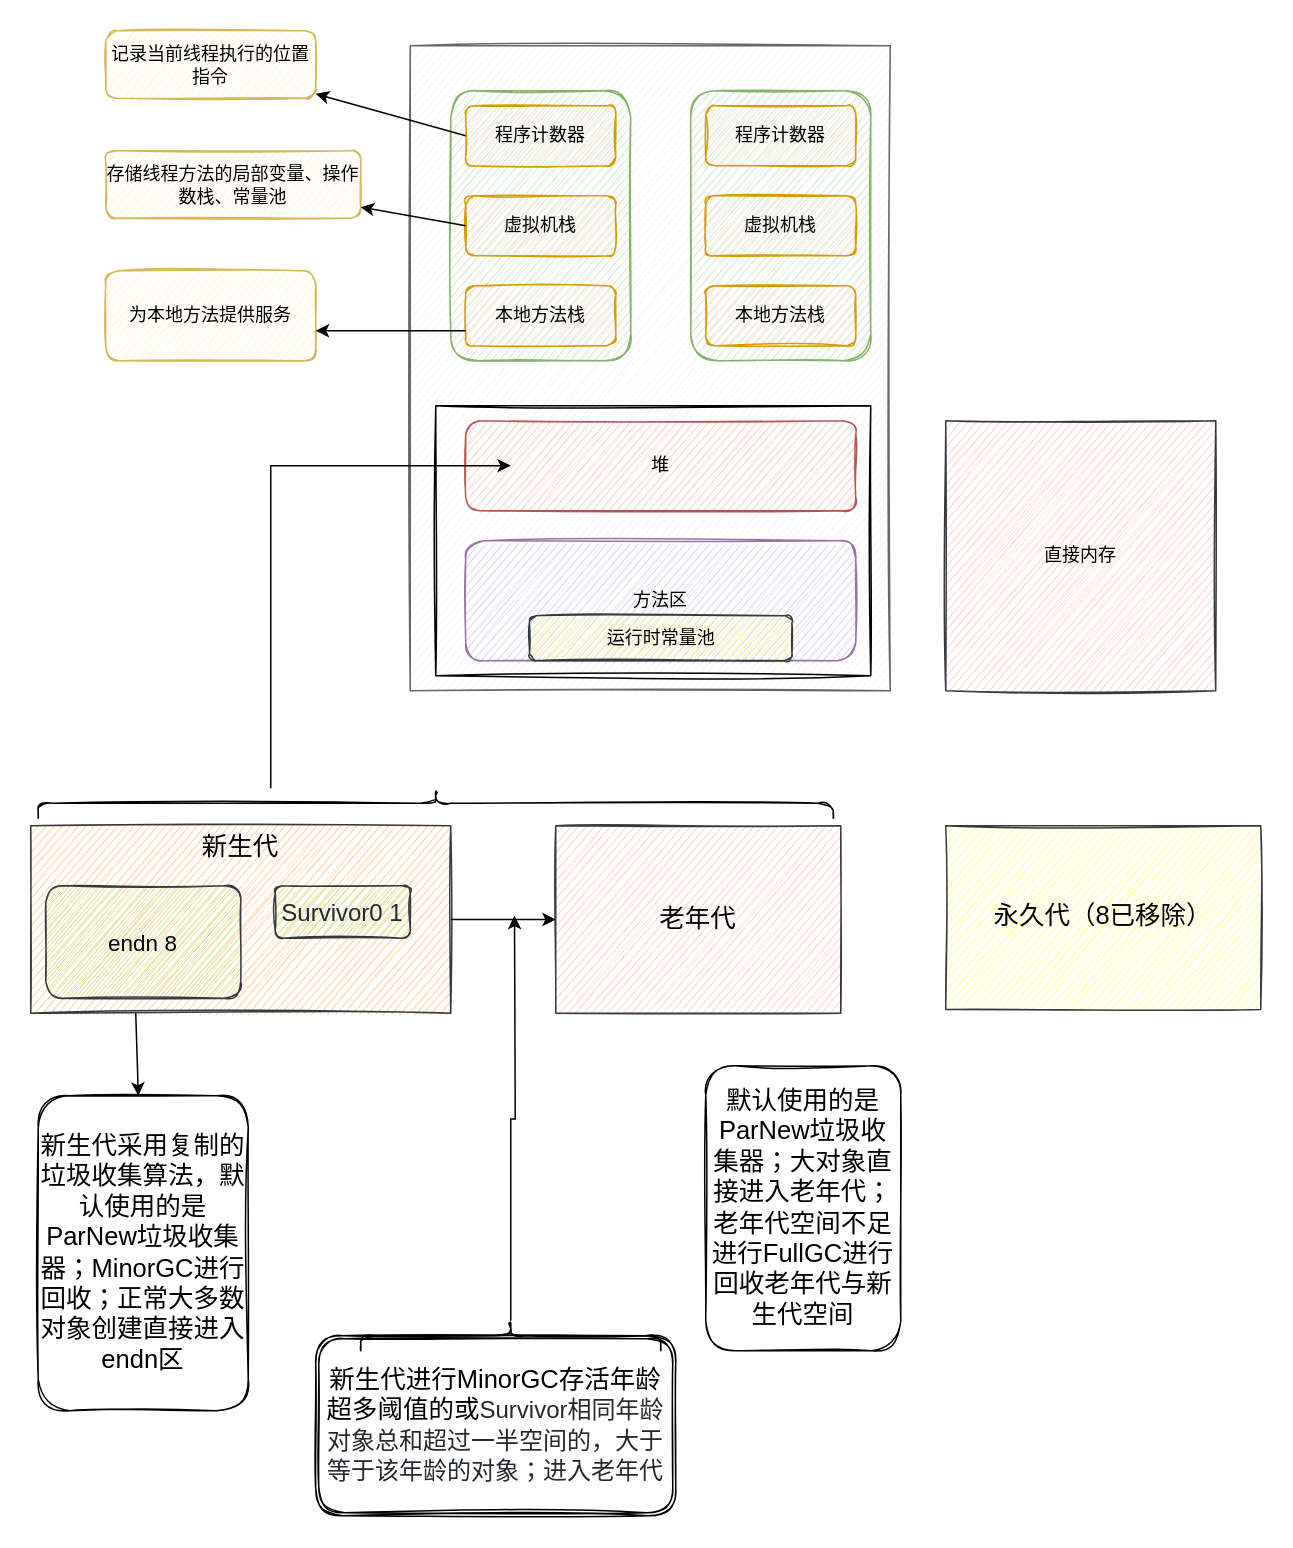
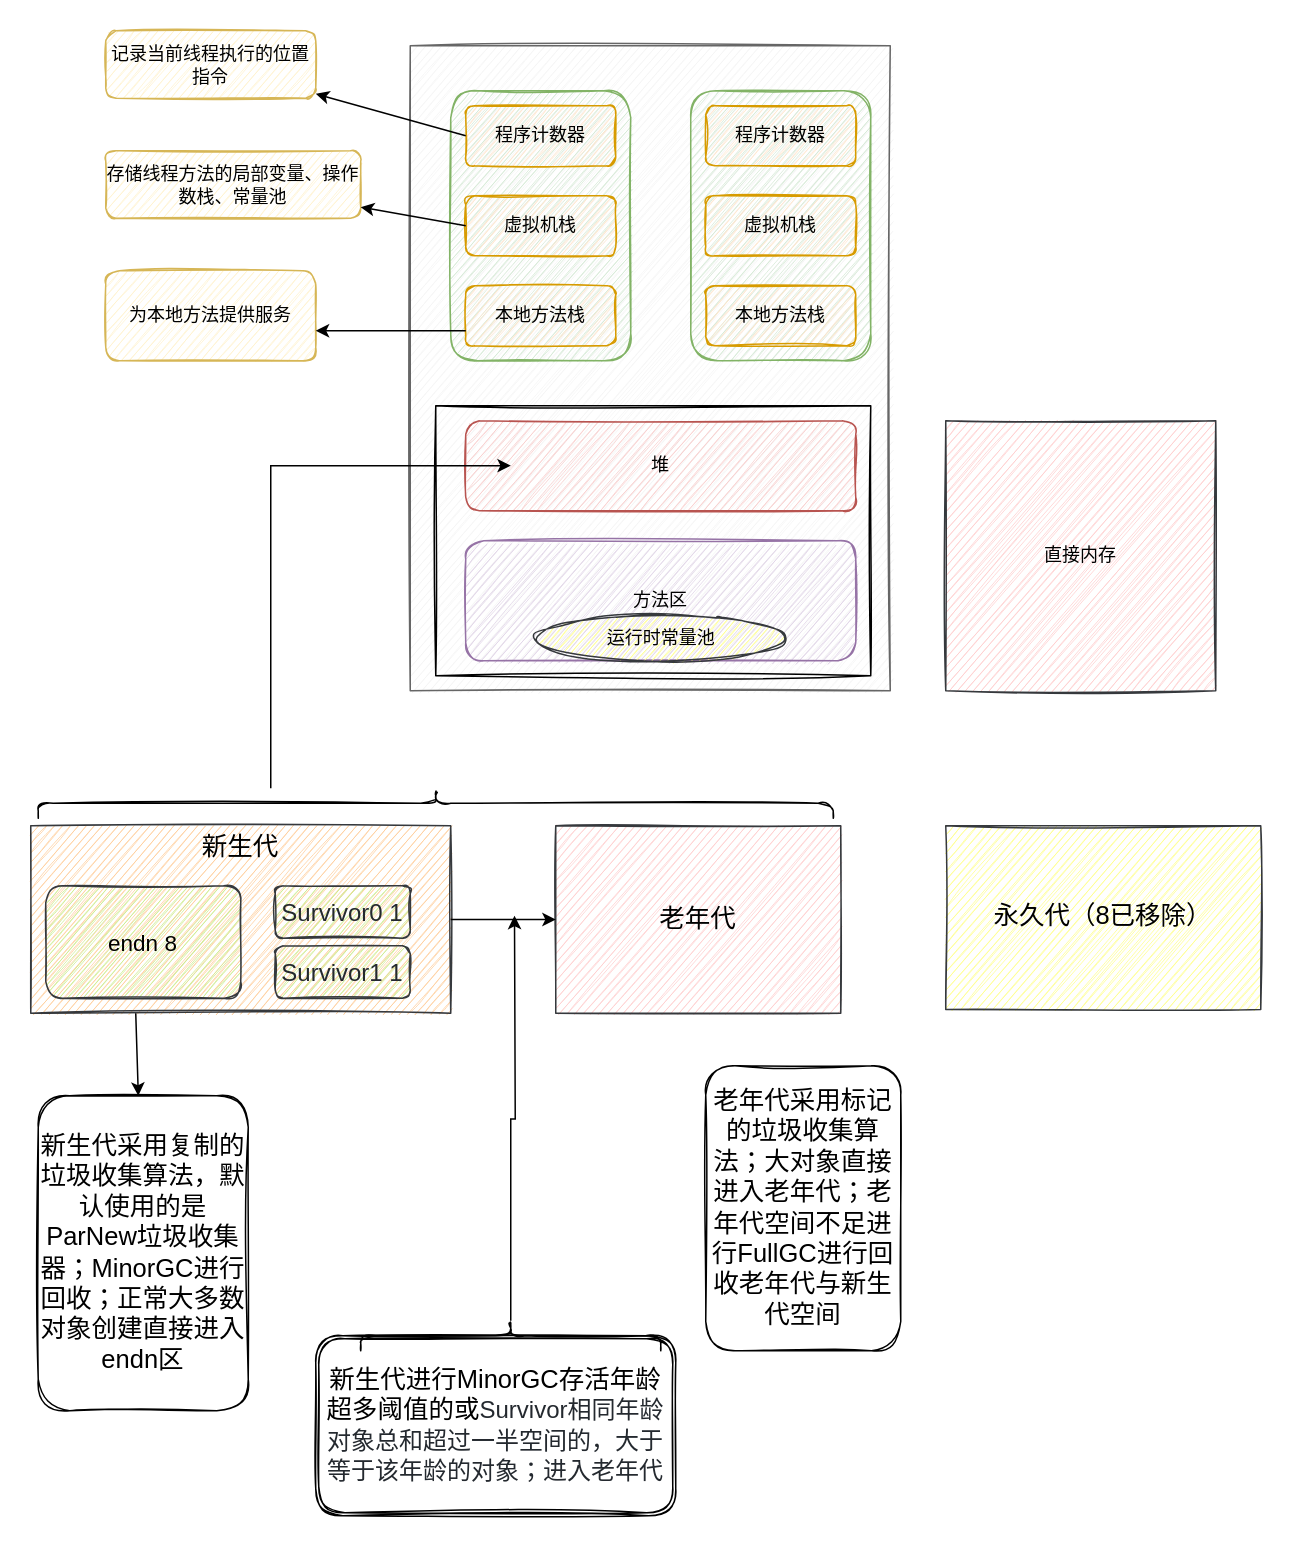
(661, 638) -> (661, 638)
none -> (343, 972)
(803, 1208) -> (803, 1208)
